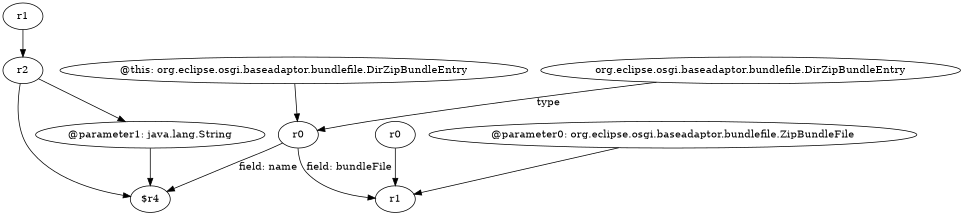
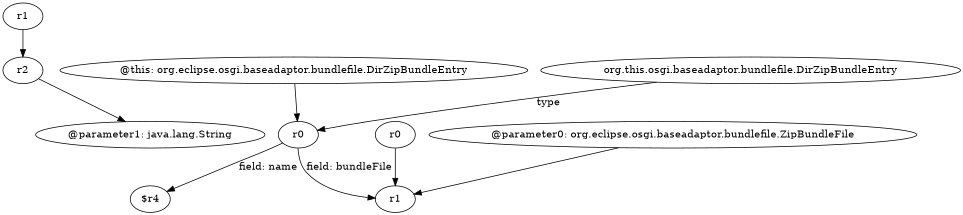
(751, 70) -> (751, 70)
(43, 163) -> none
(150, 163) -> none
